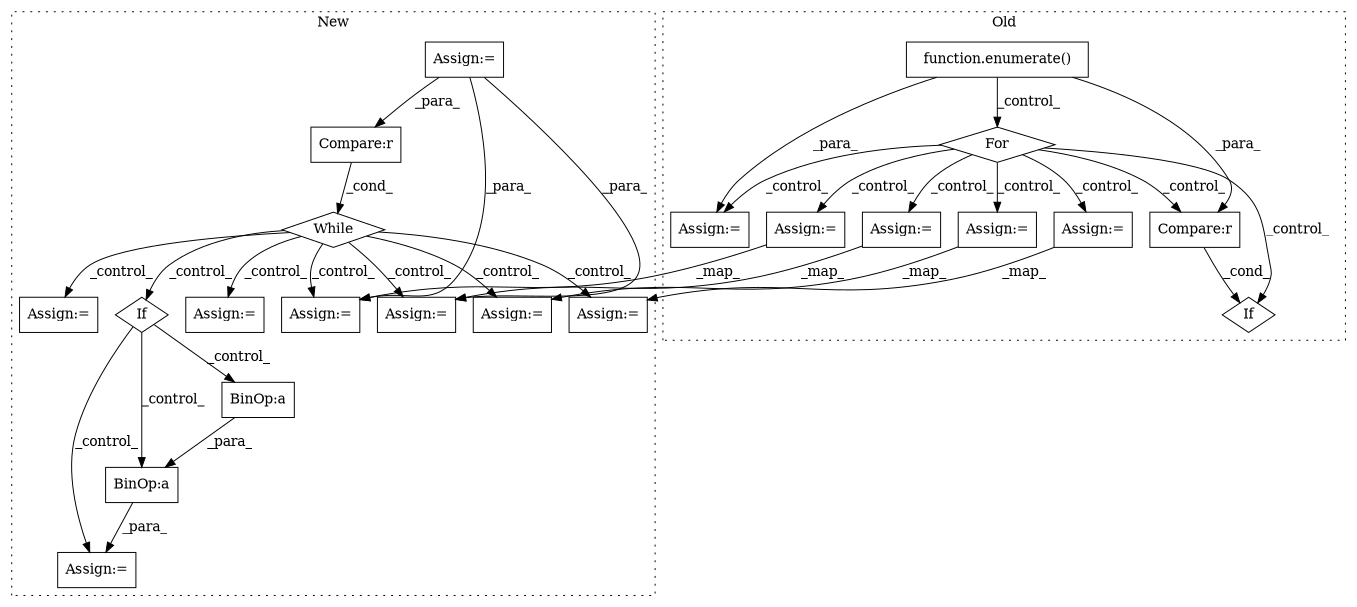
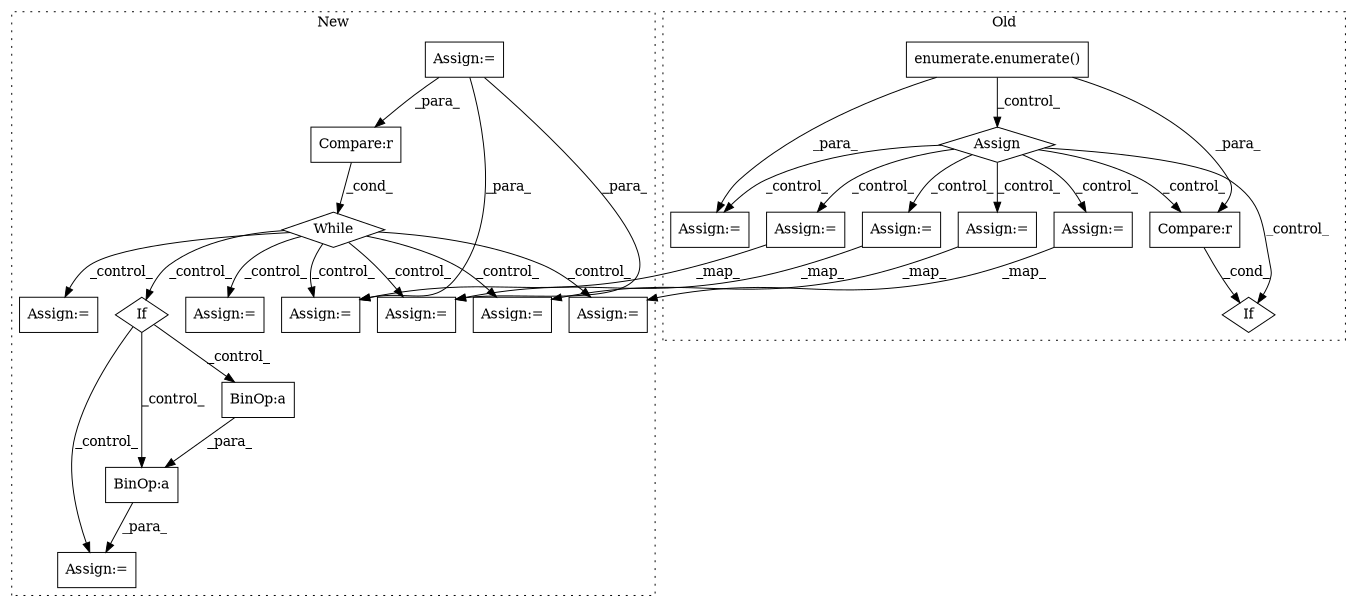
(997, 60) -> (997, 60)
(997, 145) -> (997, 145)
